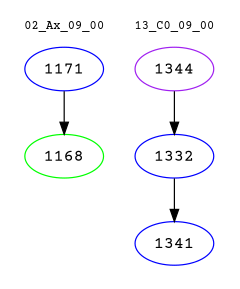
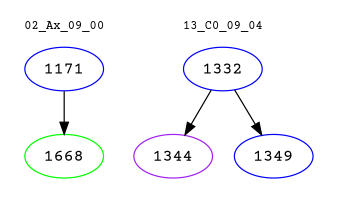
(175, 26) -> (223, 26)
(174, 107) -> (201, 107)
(64, 156) -> (64, 156)
(174, 243) -> (274, 156)
